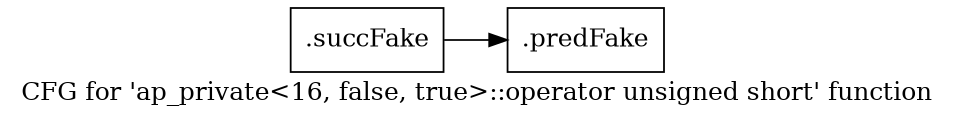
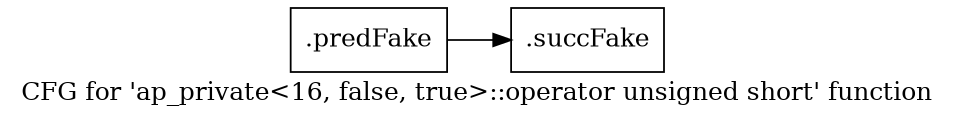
(467, 40) -> (470, 40)
